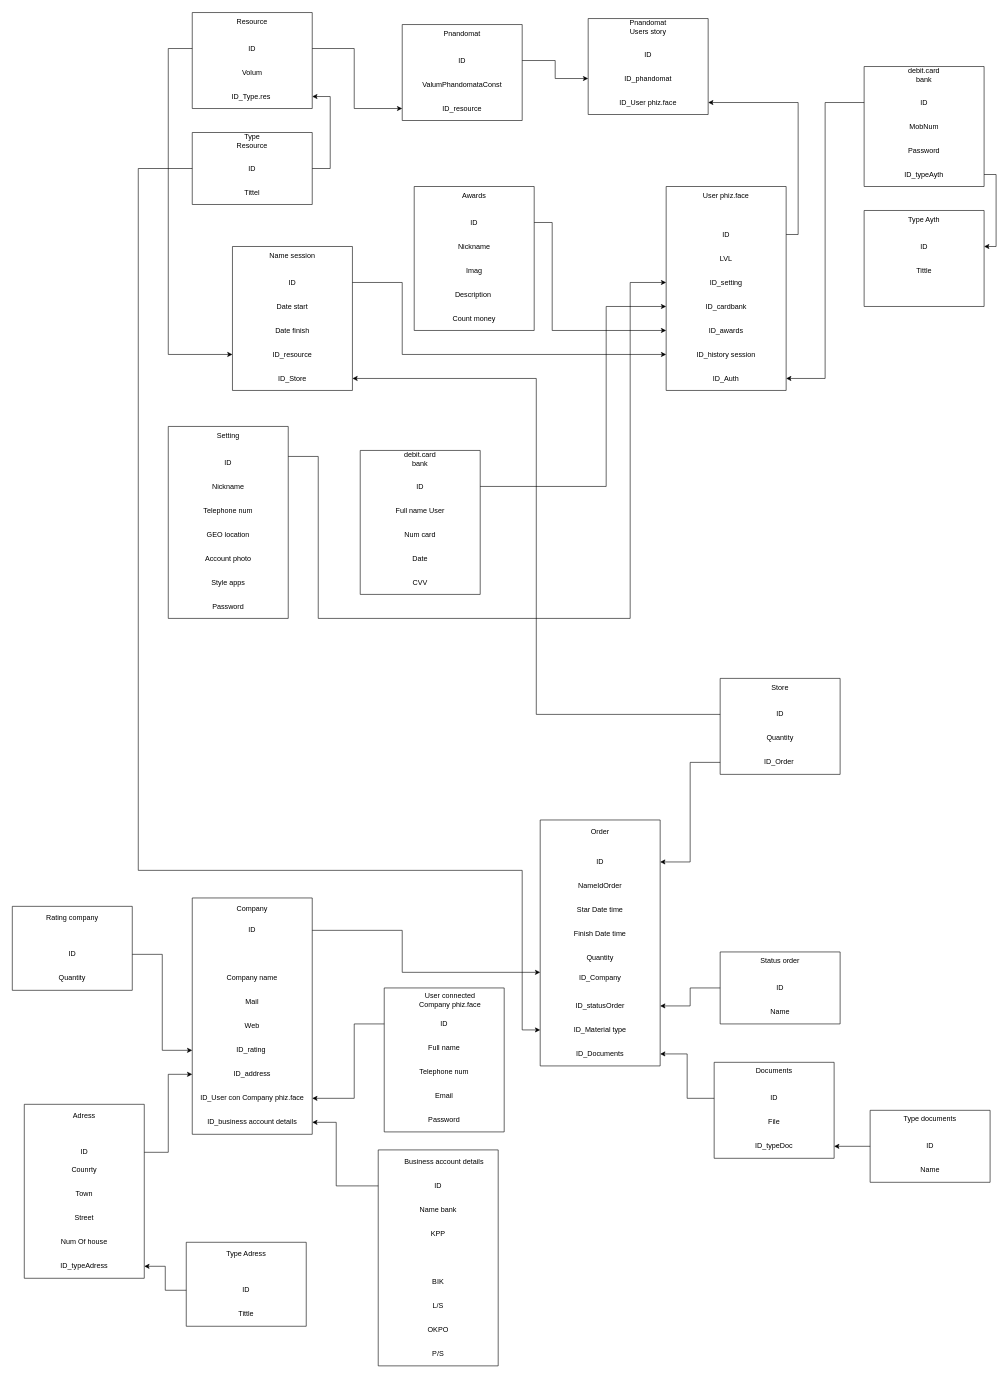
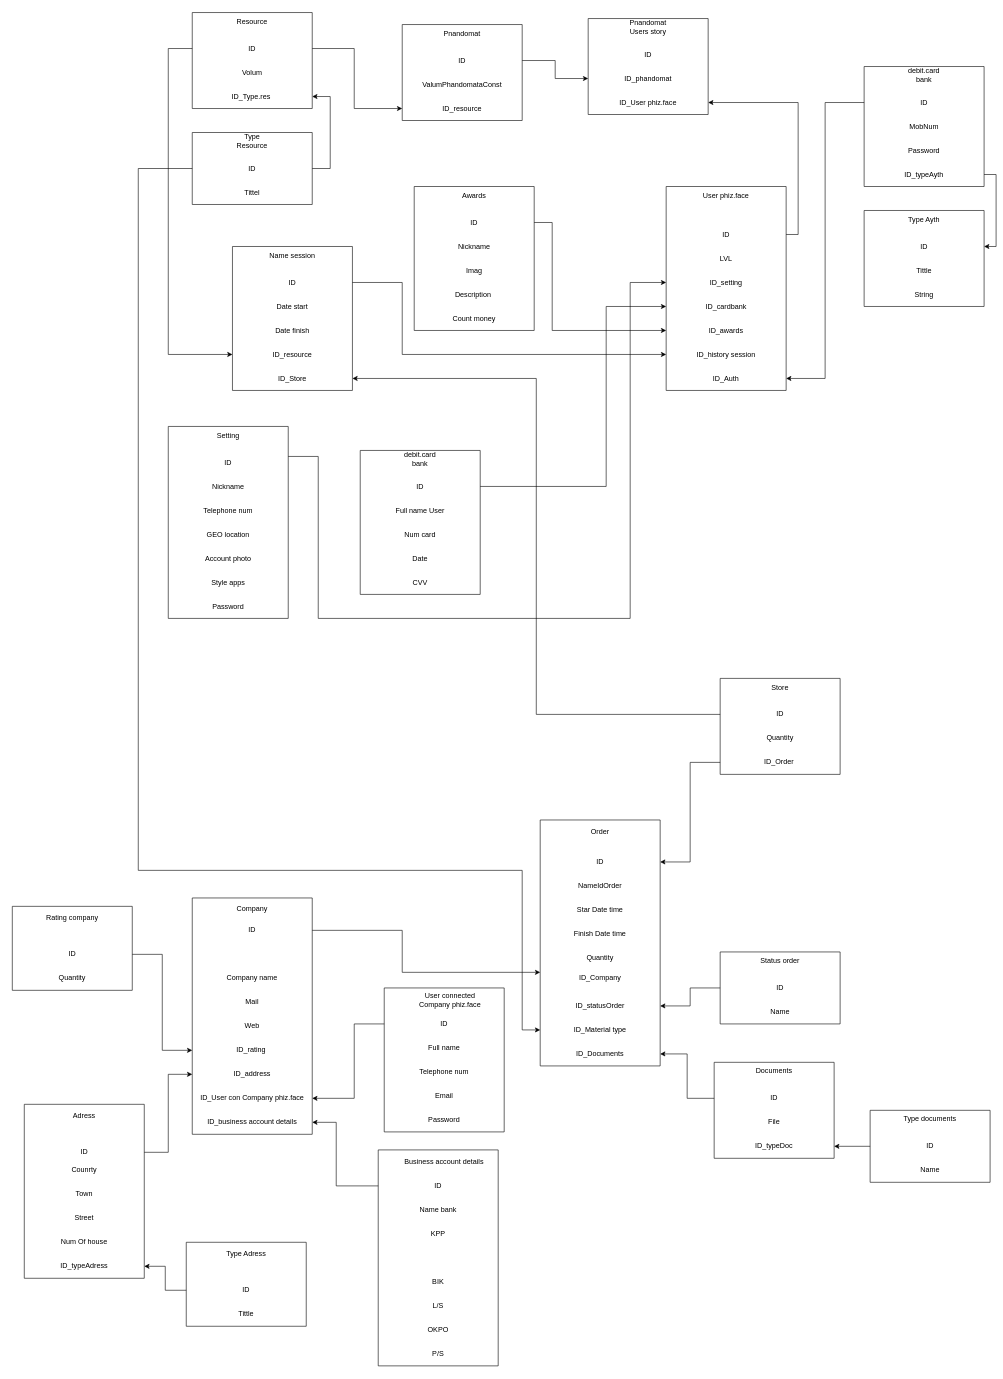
none -> (924, 294)
